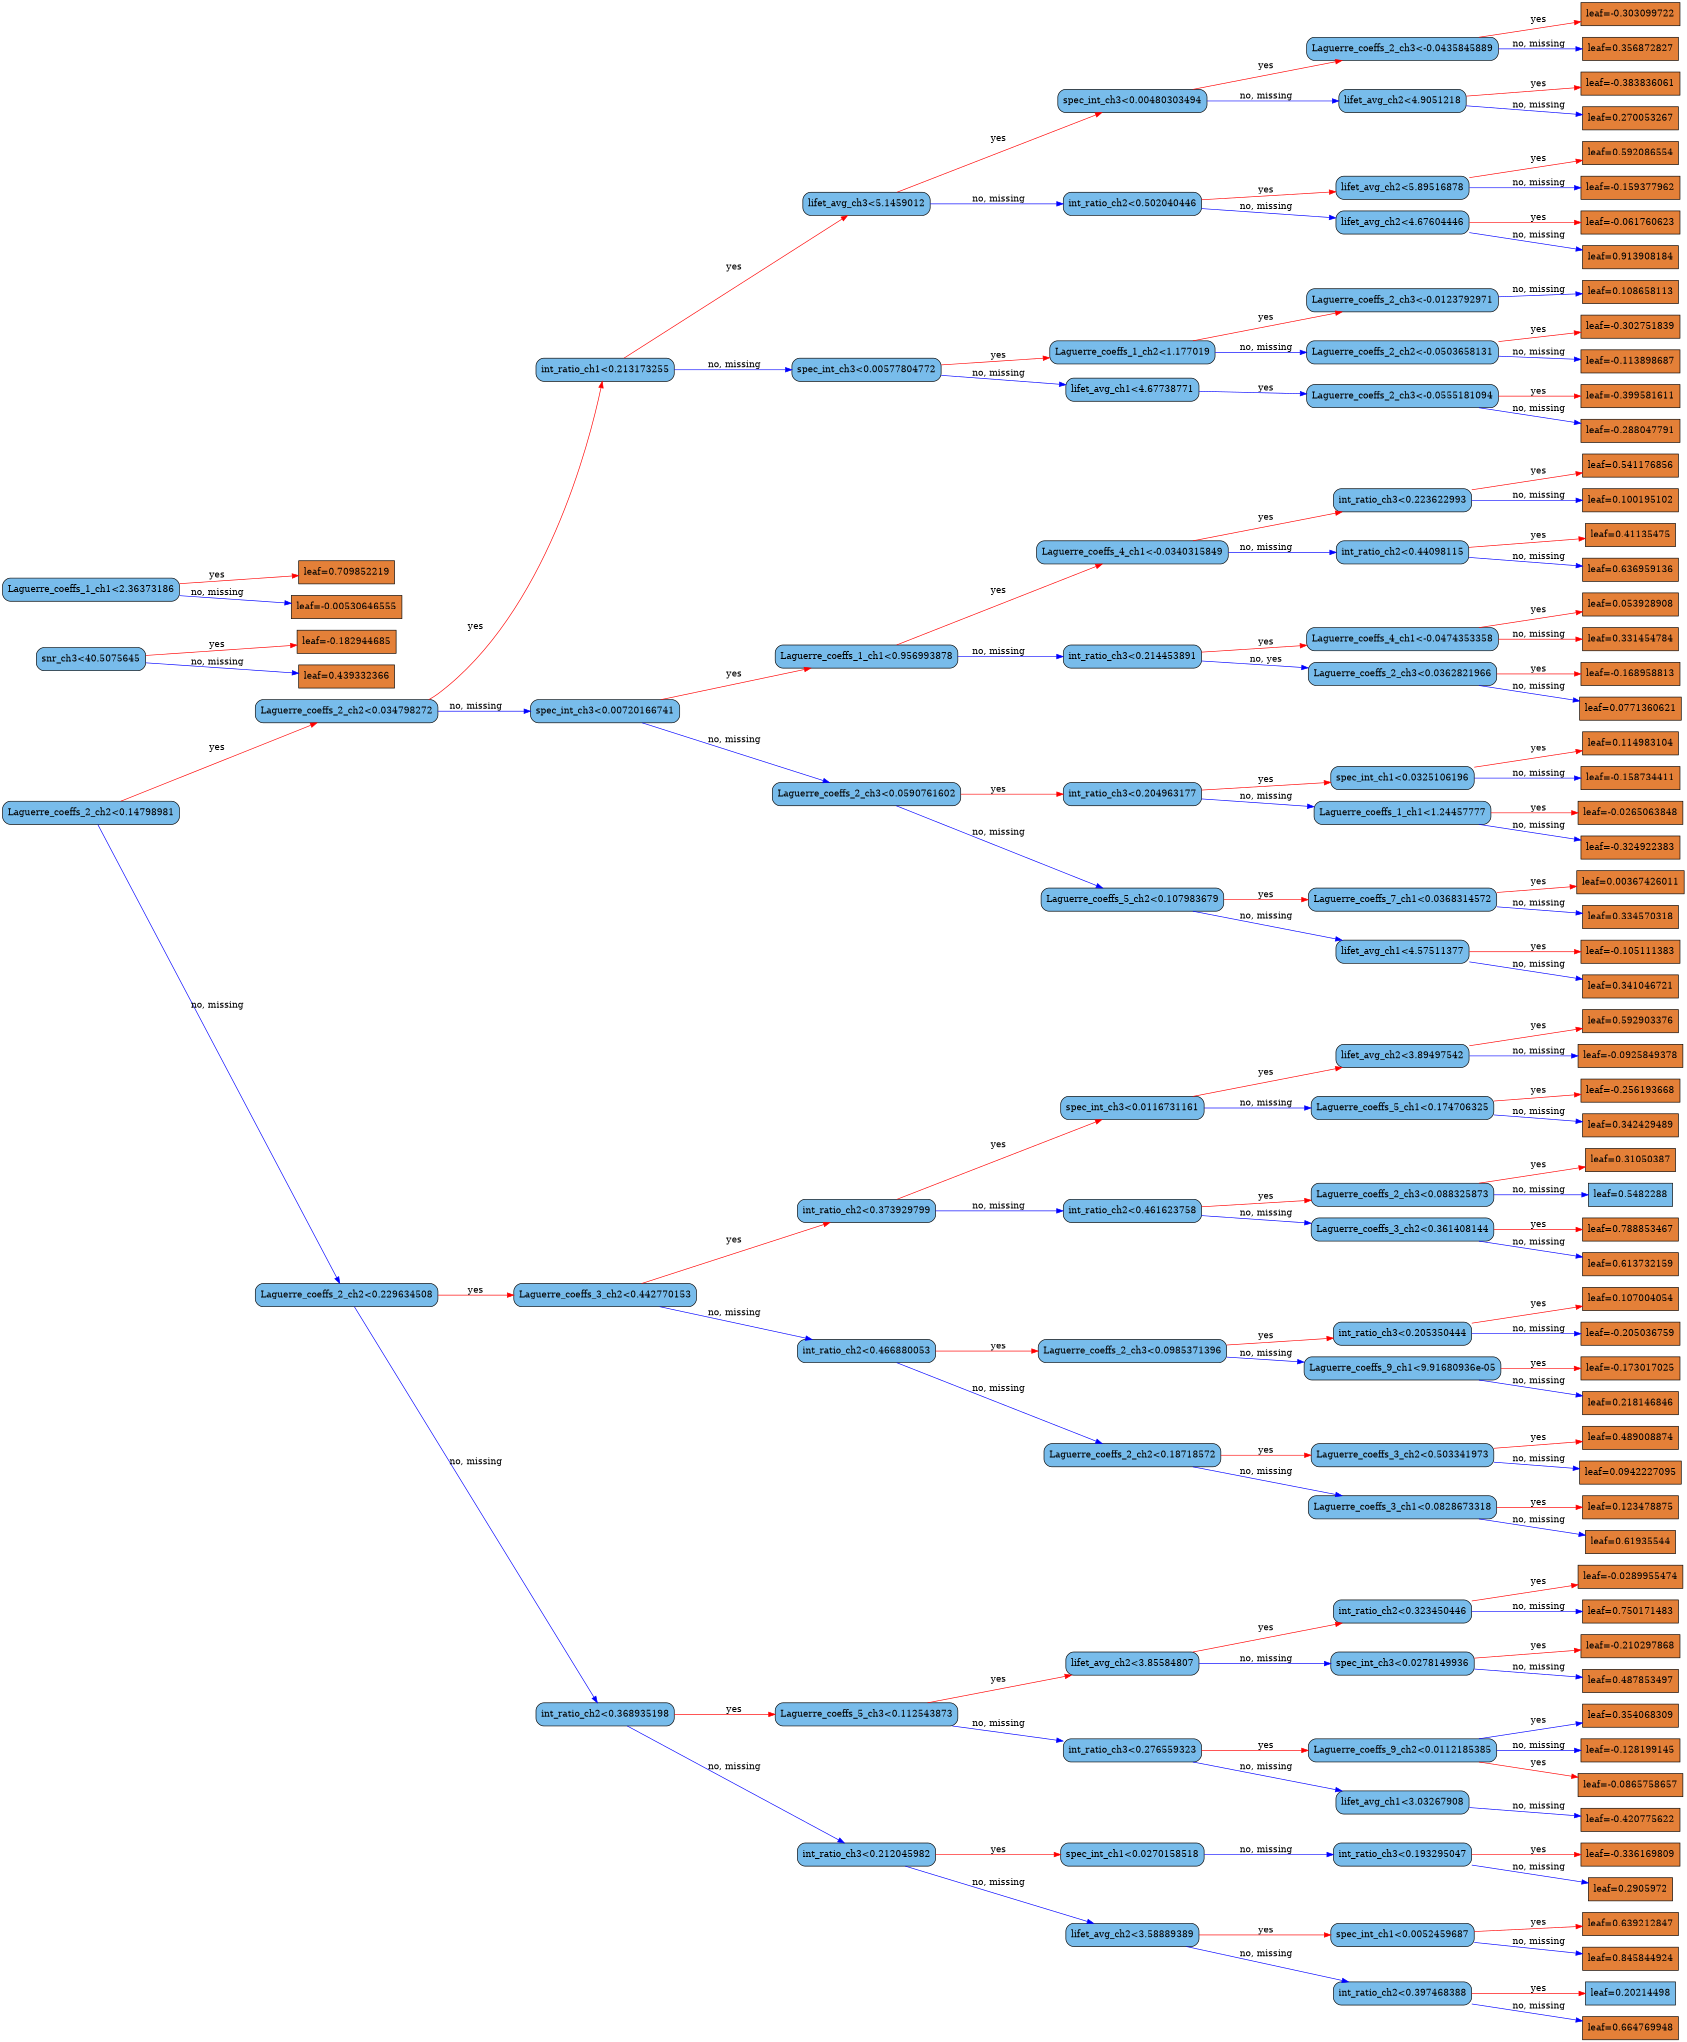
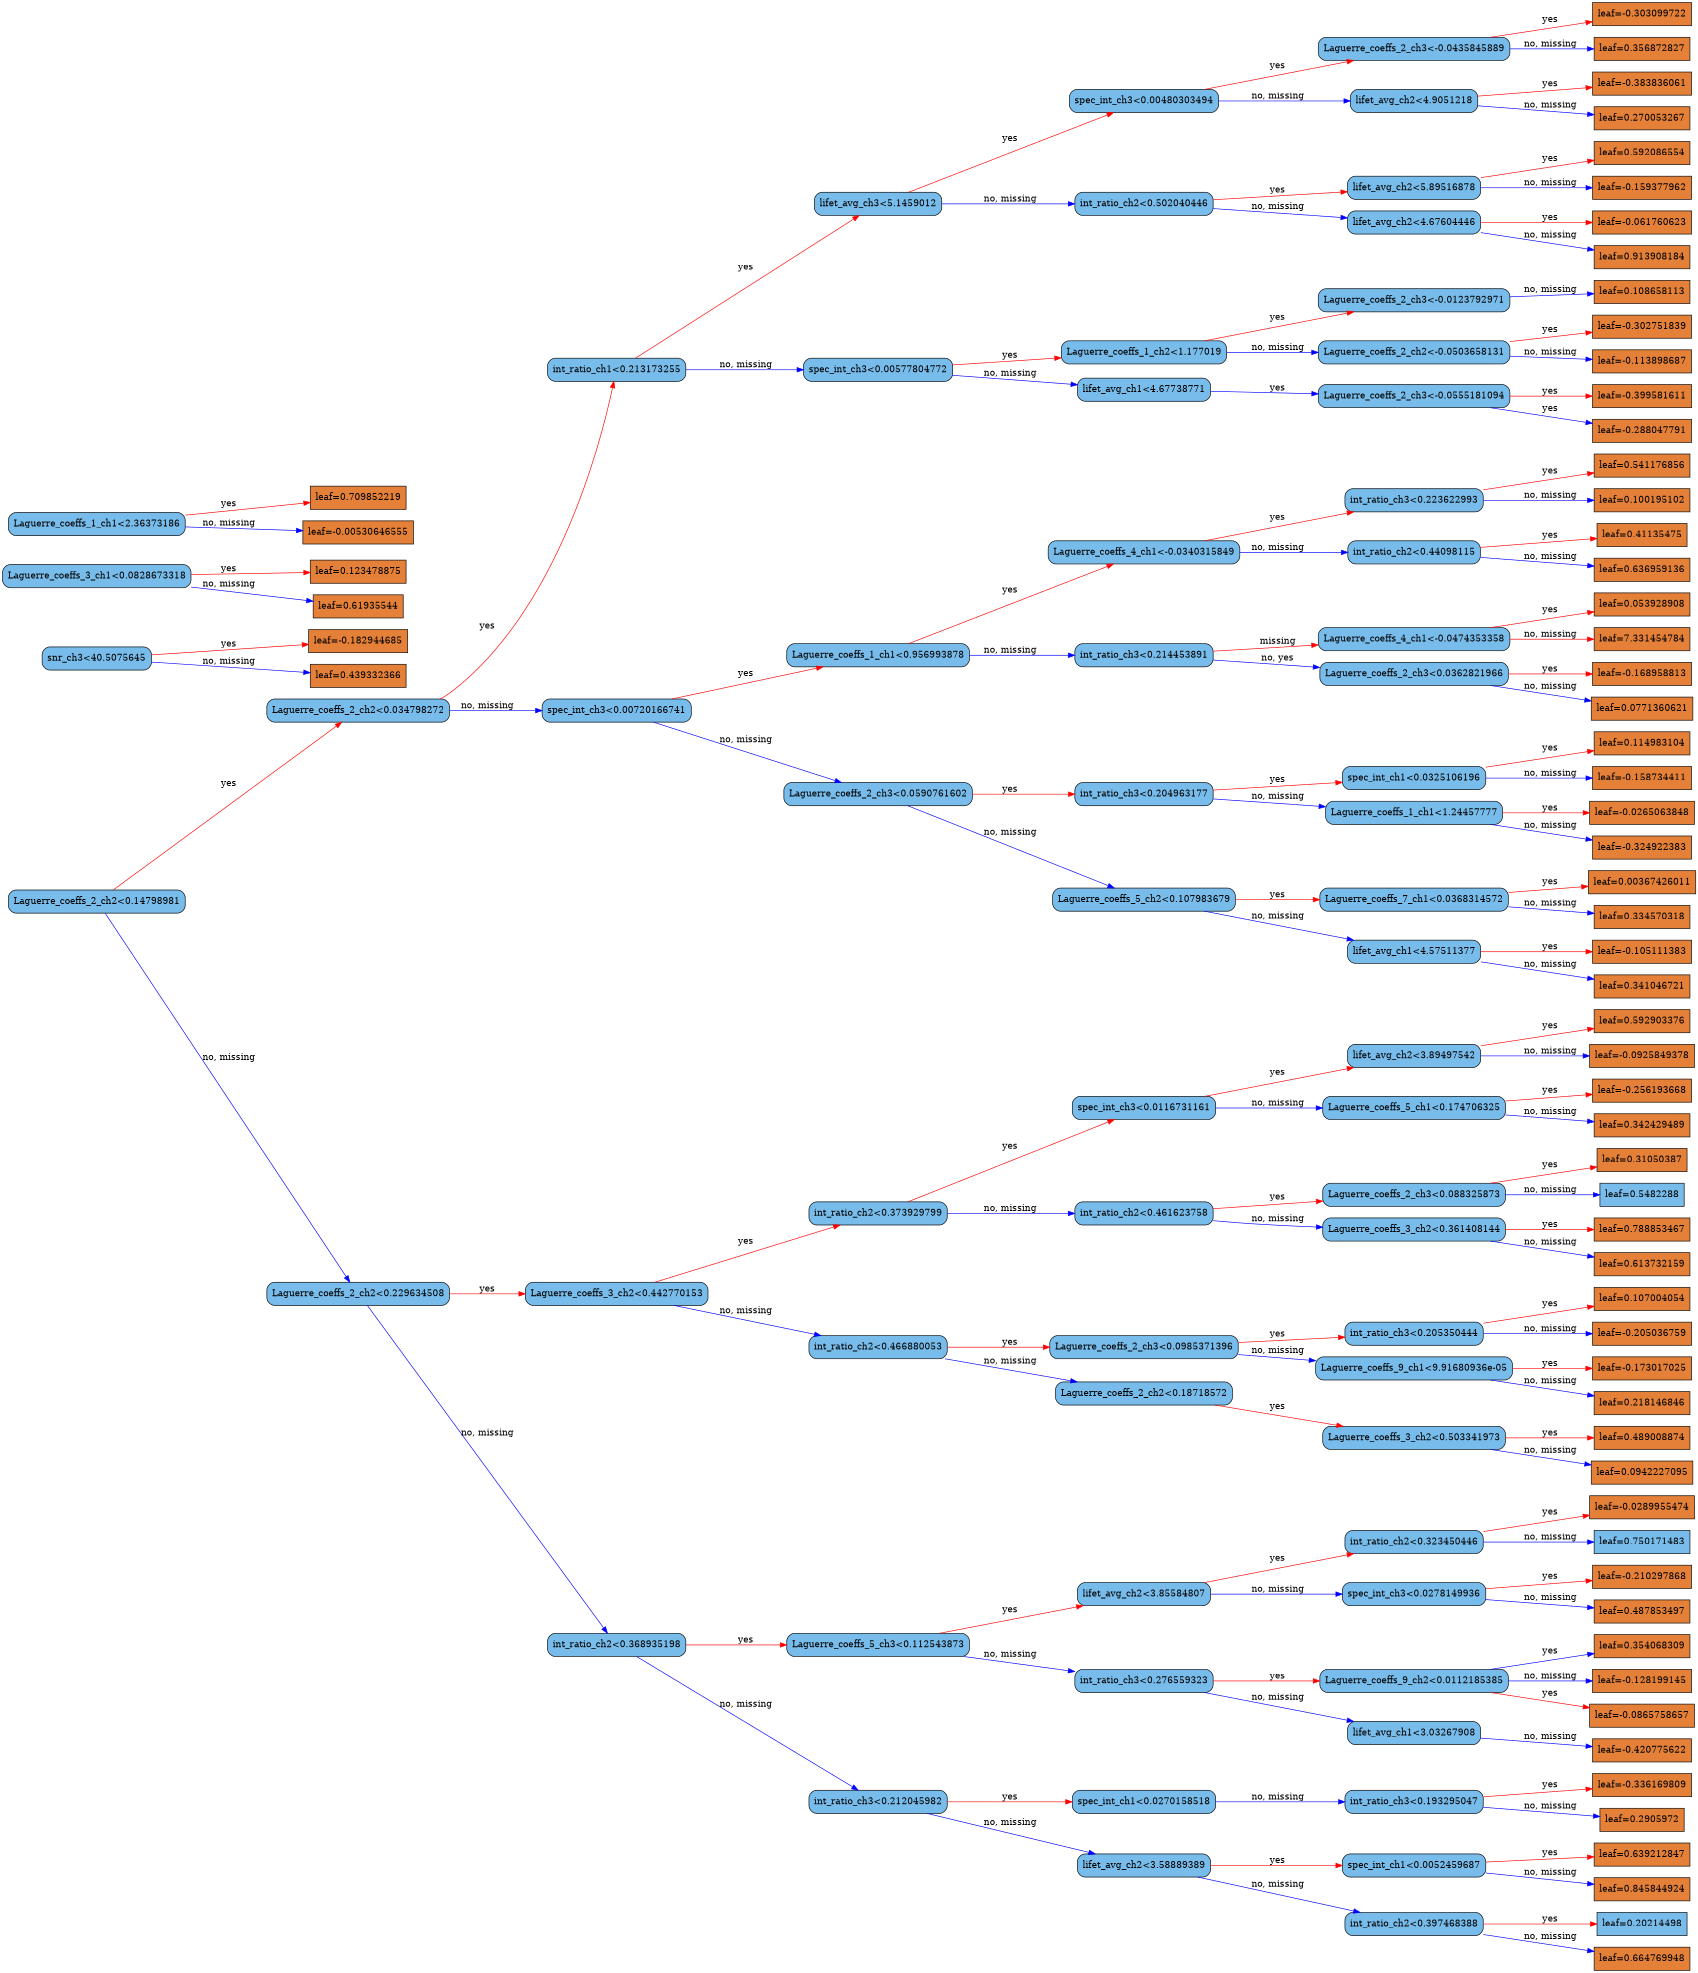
(1539, 409) -> (1550, 409)
(1630, 639) -> (1642, 639)
(1266, 642) -> (1278, 641)
(1264, 1481) -> none
(1630, 1611) -> (1642, 1542)
